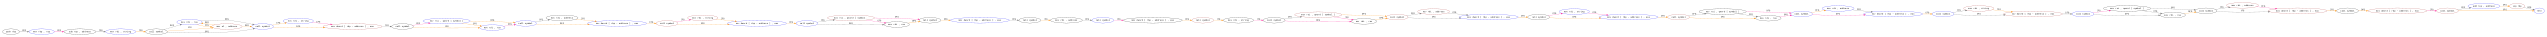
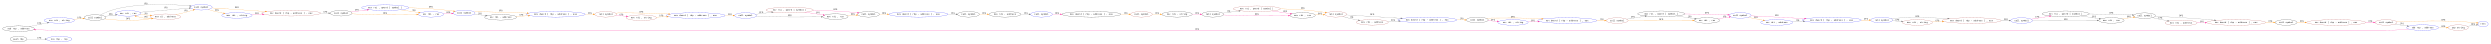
(2517, 6) -> (2458, 28)
(58, 32) -> (1222, 30)
